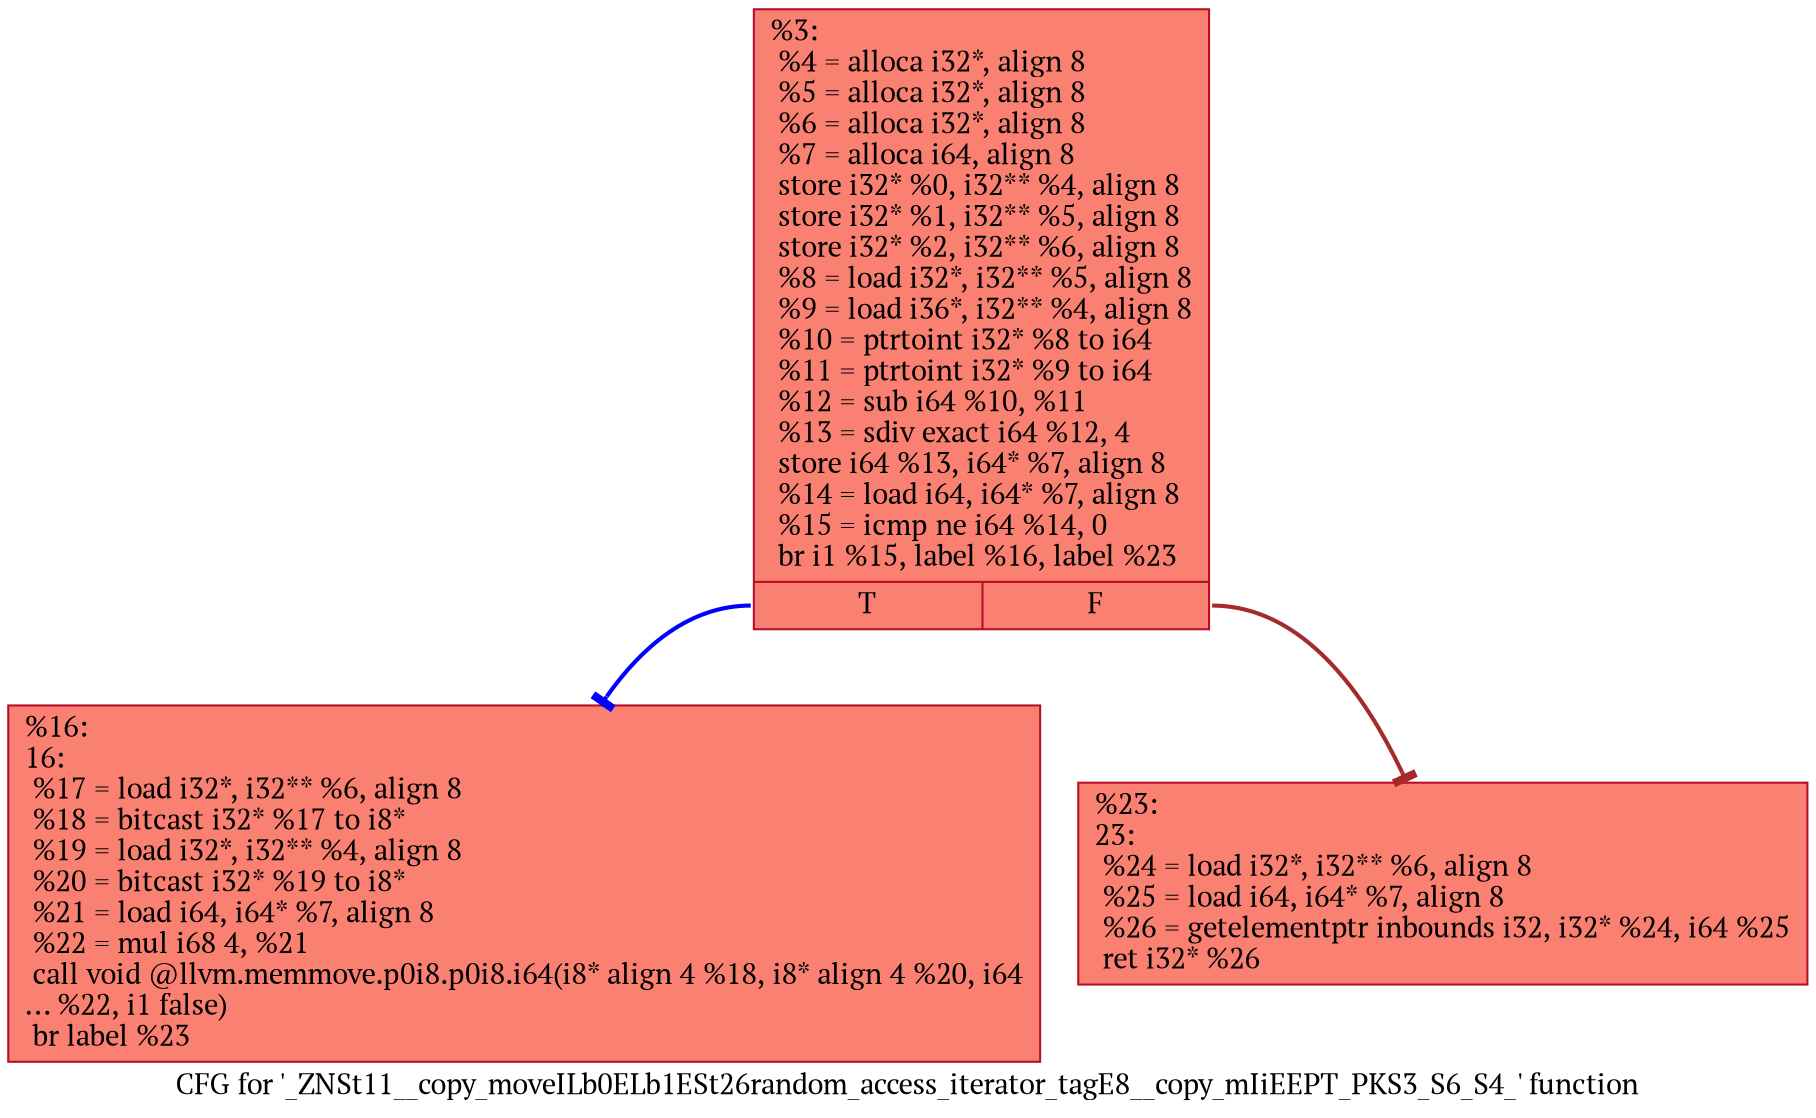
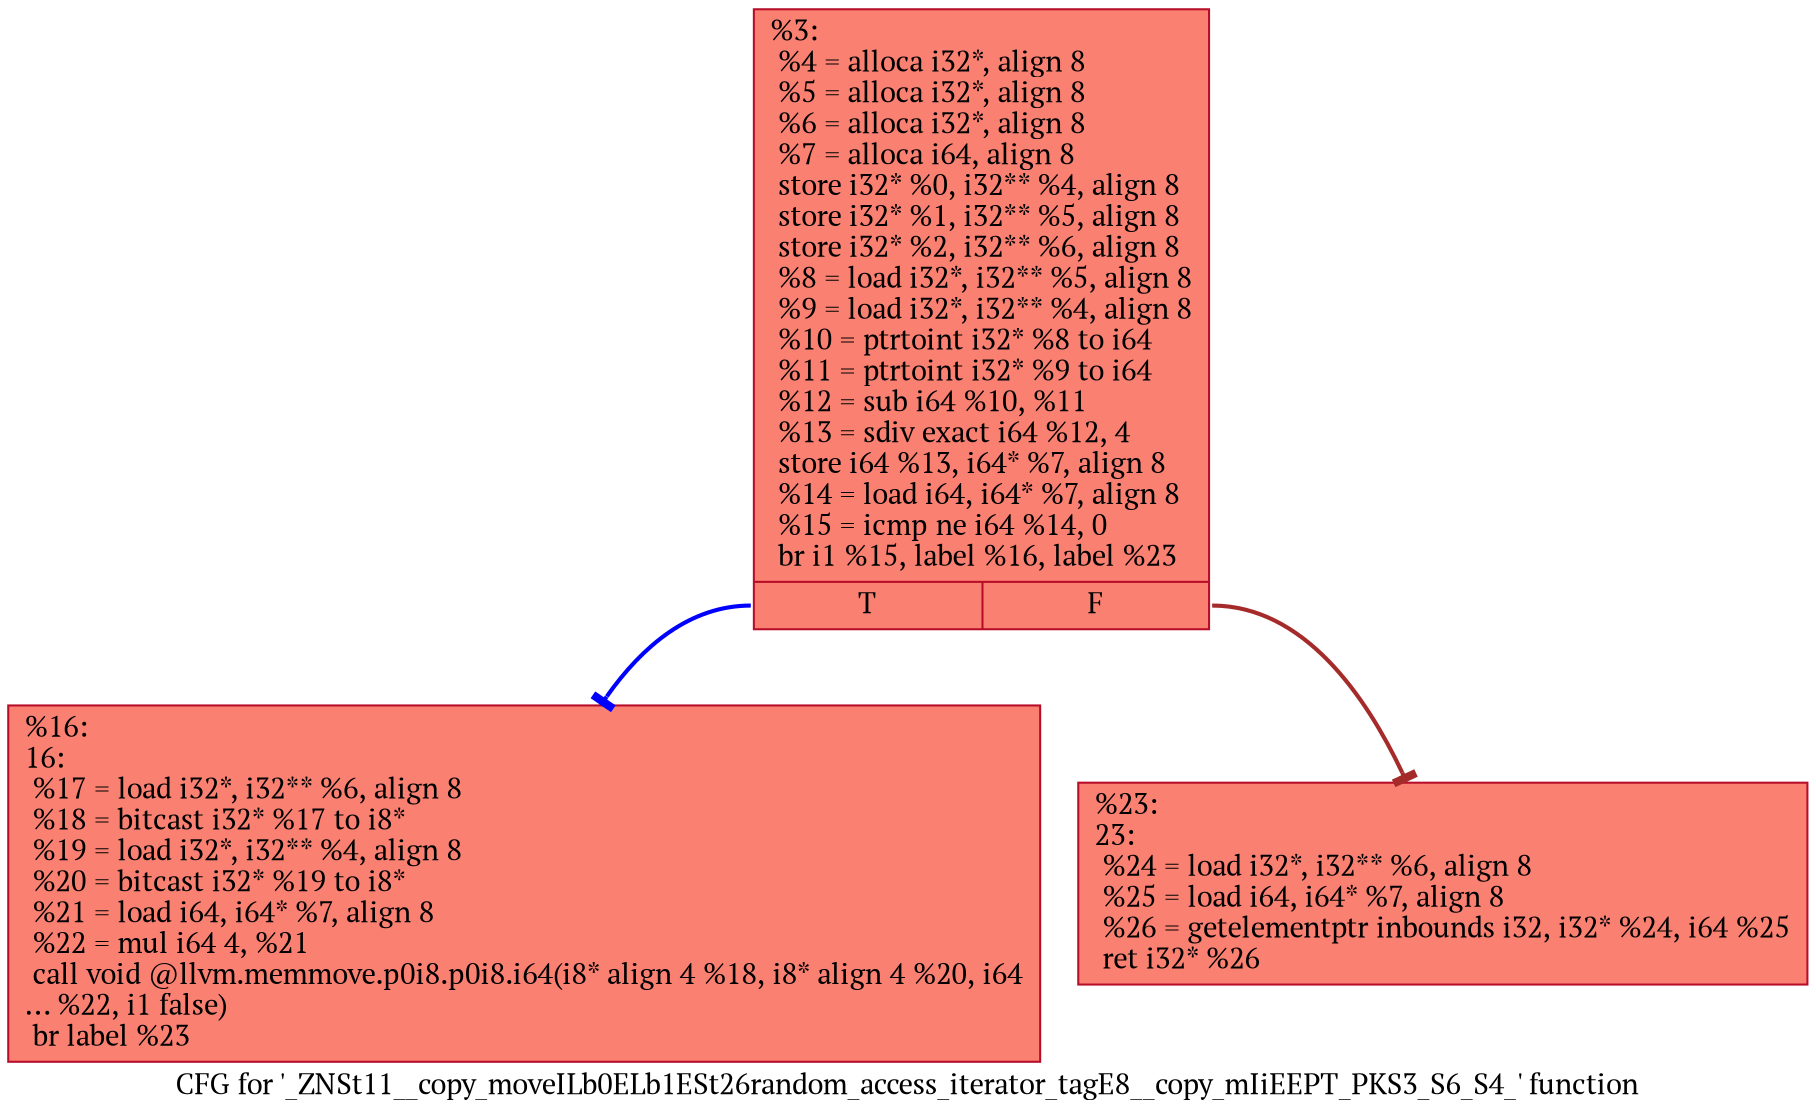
(981, 310) -> (981, 310)
(168, 944) -> (168, 944)
